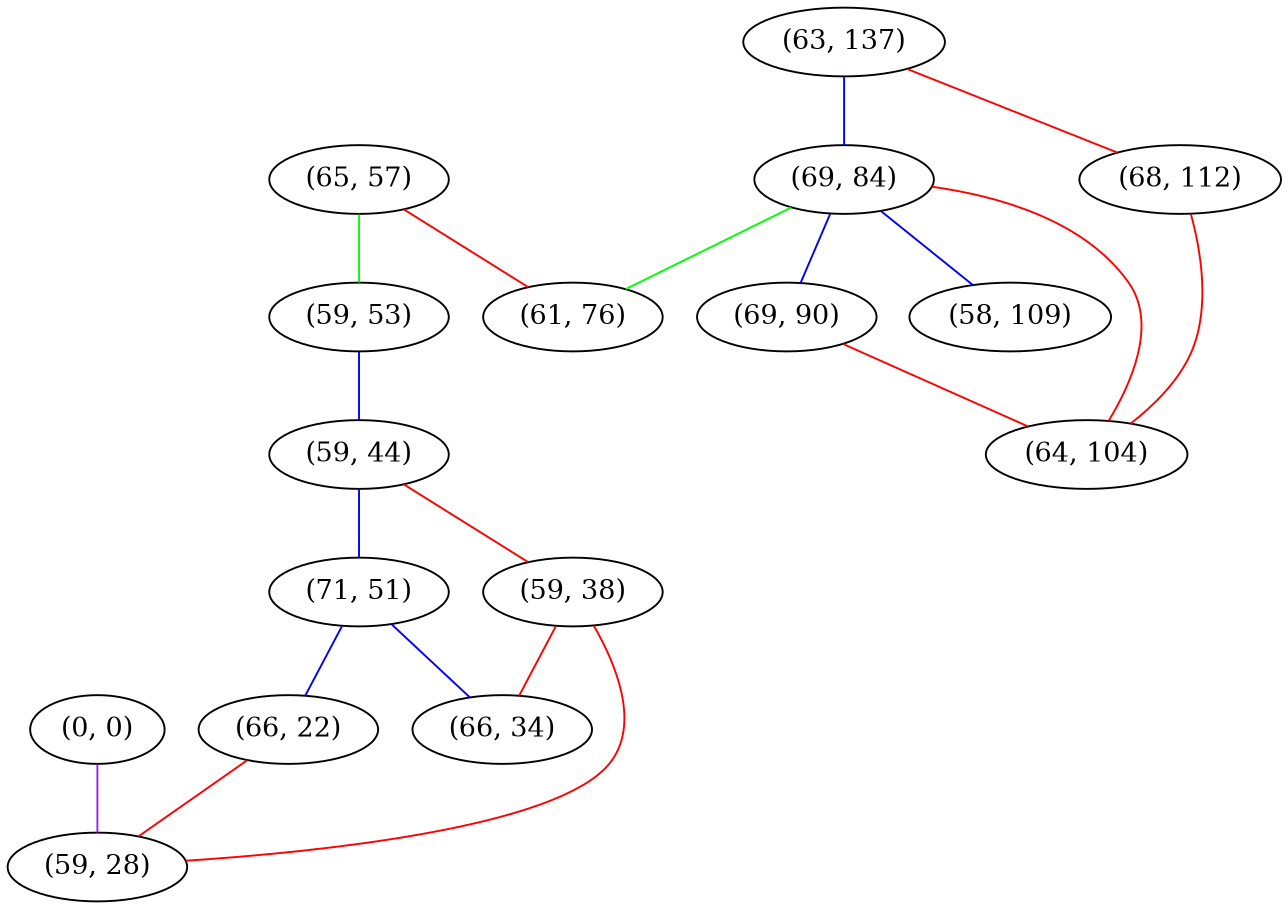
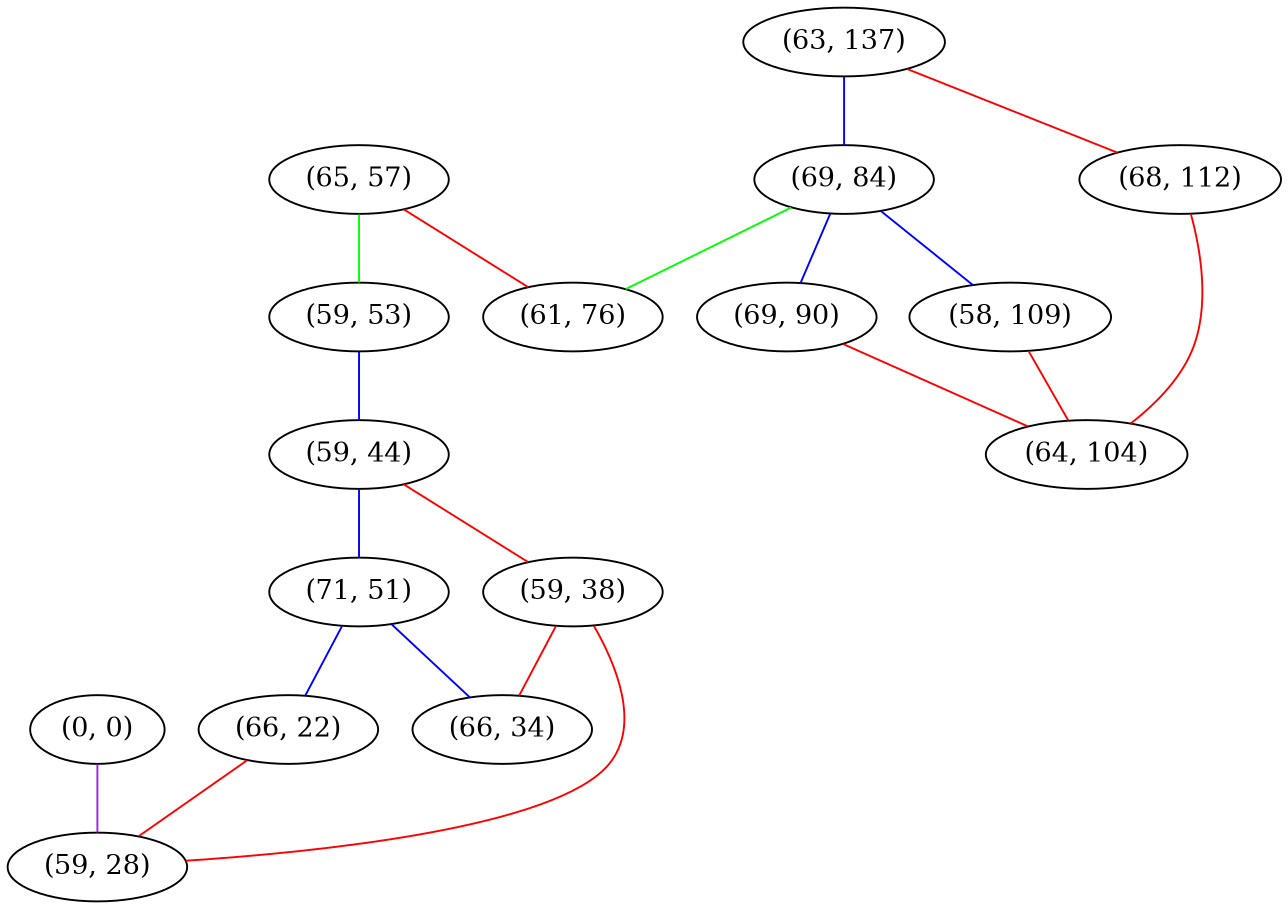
(1103, 254) -> (1049, 386)
